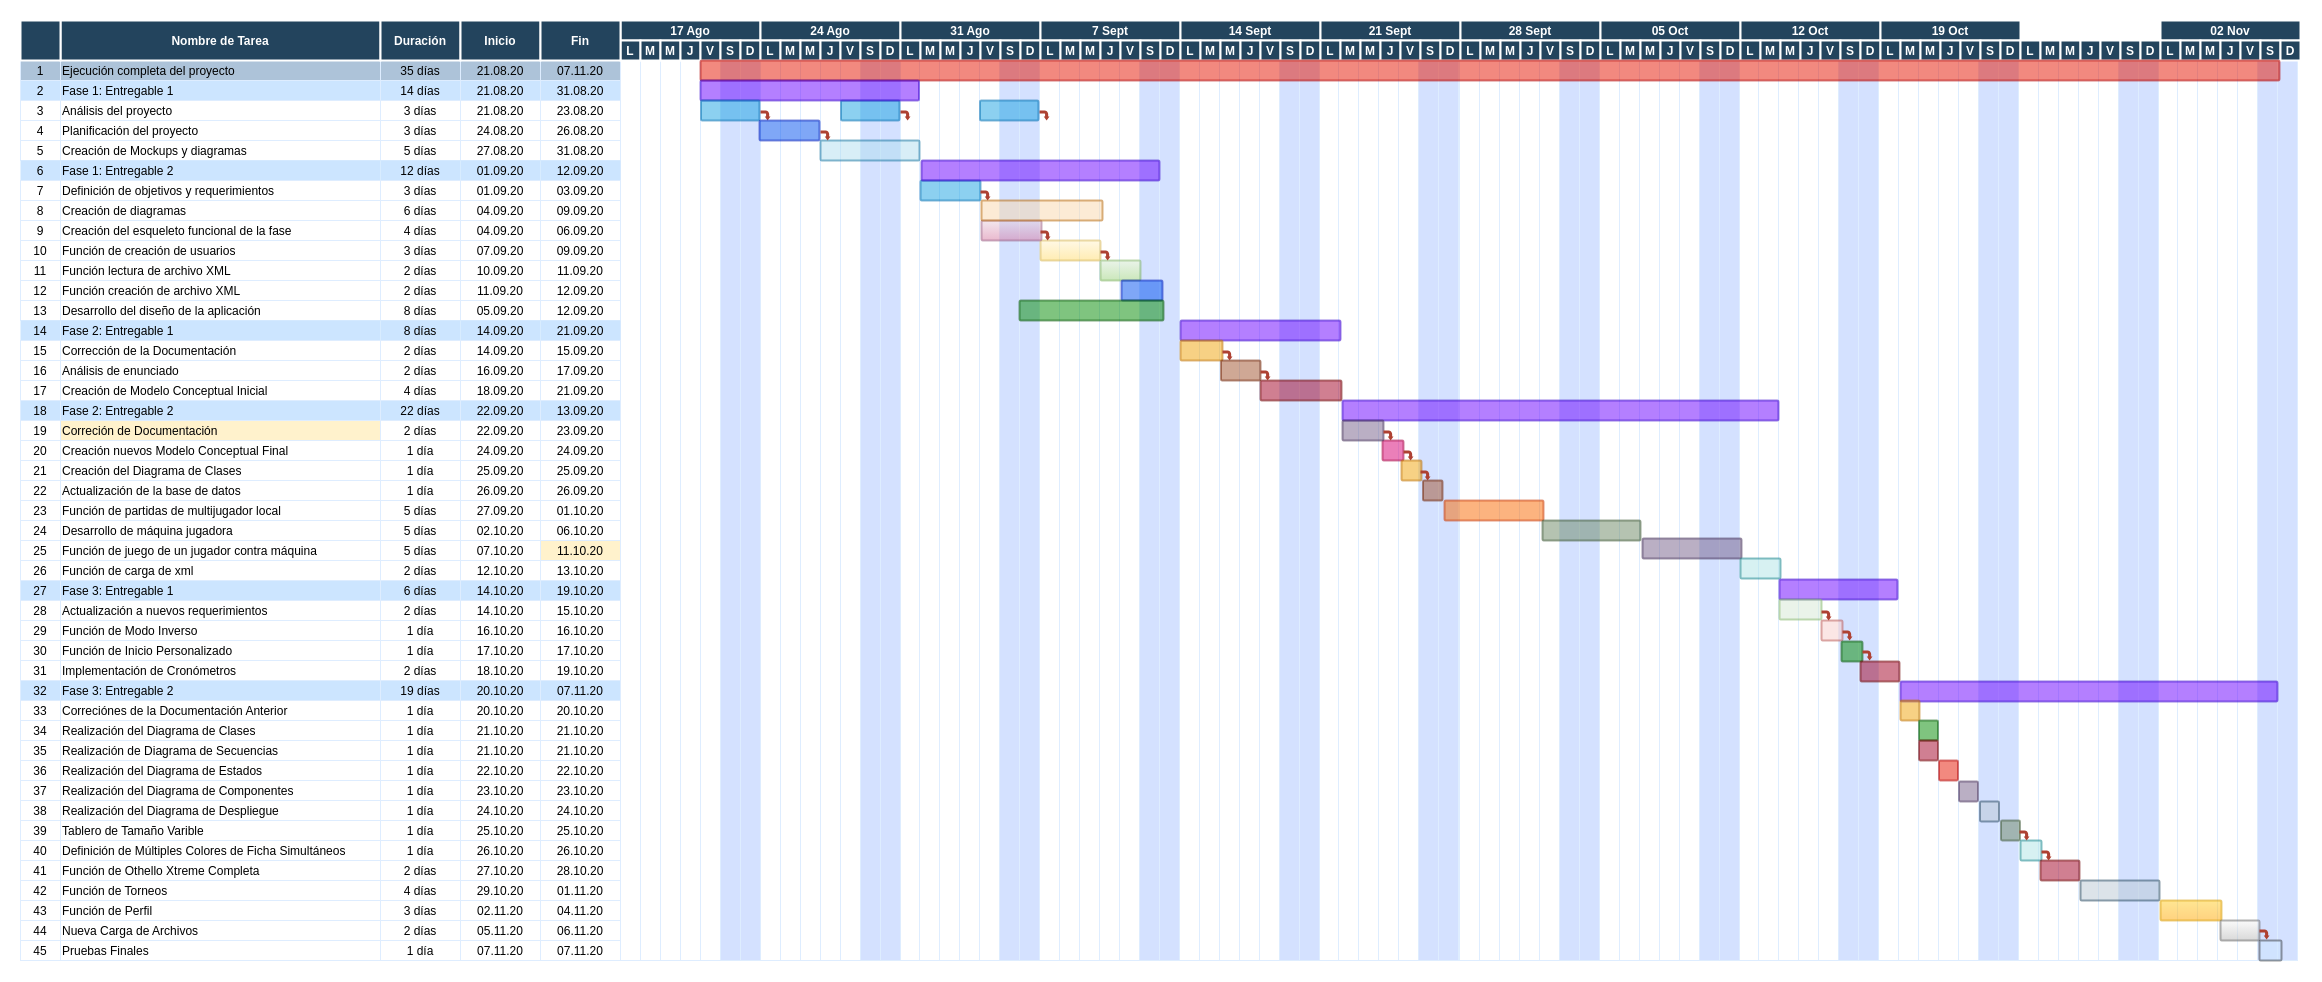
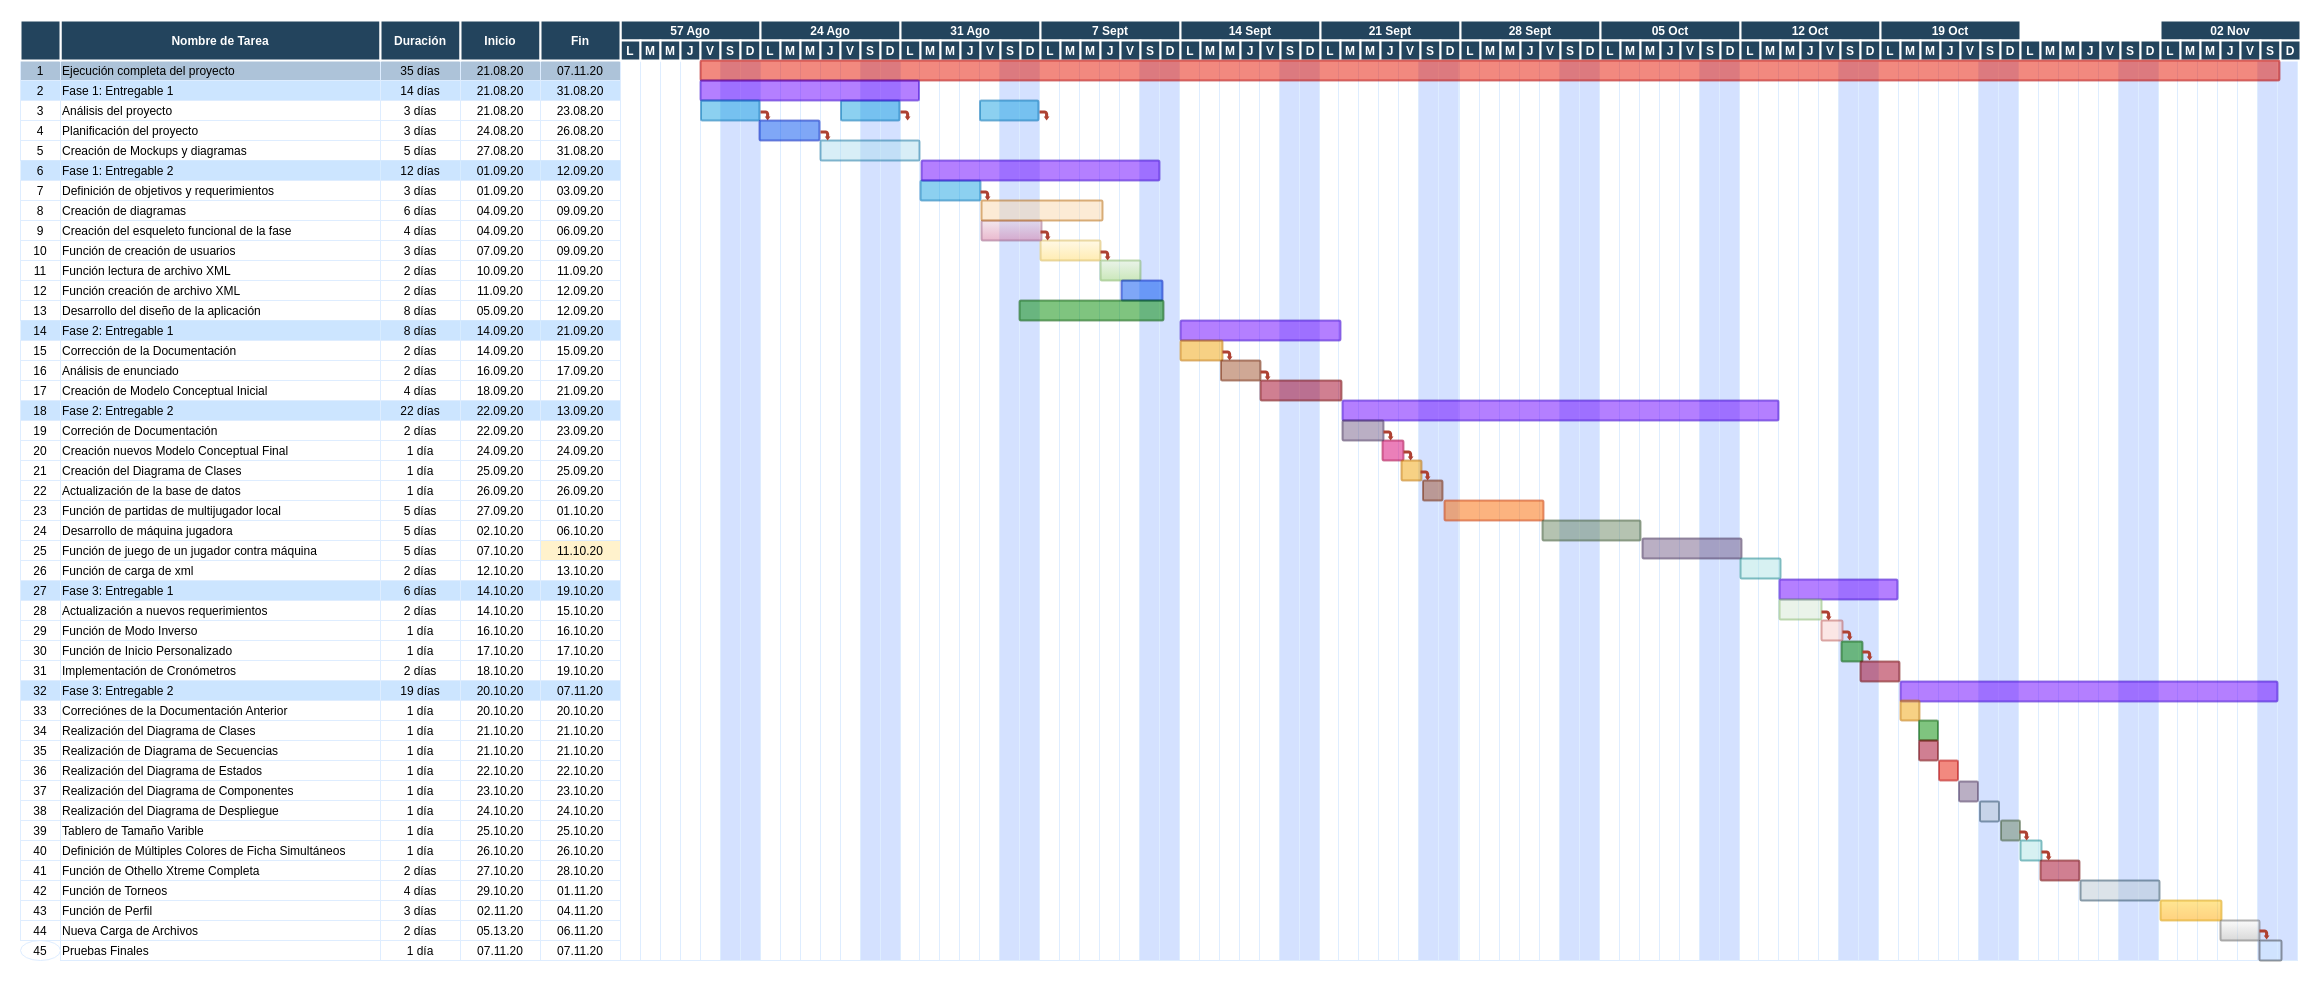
(690, 31) -> (690, 31)
(221, 431) -> (221, 431)
(500, 931) -> (500, 931)
(41, 951) -> (41, 951)
